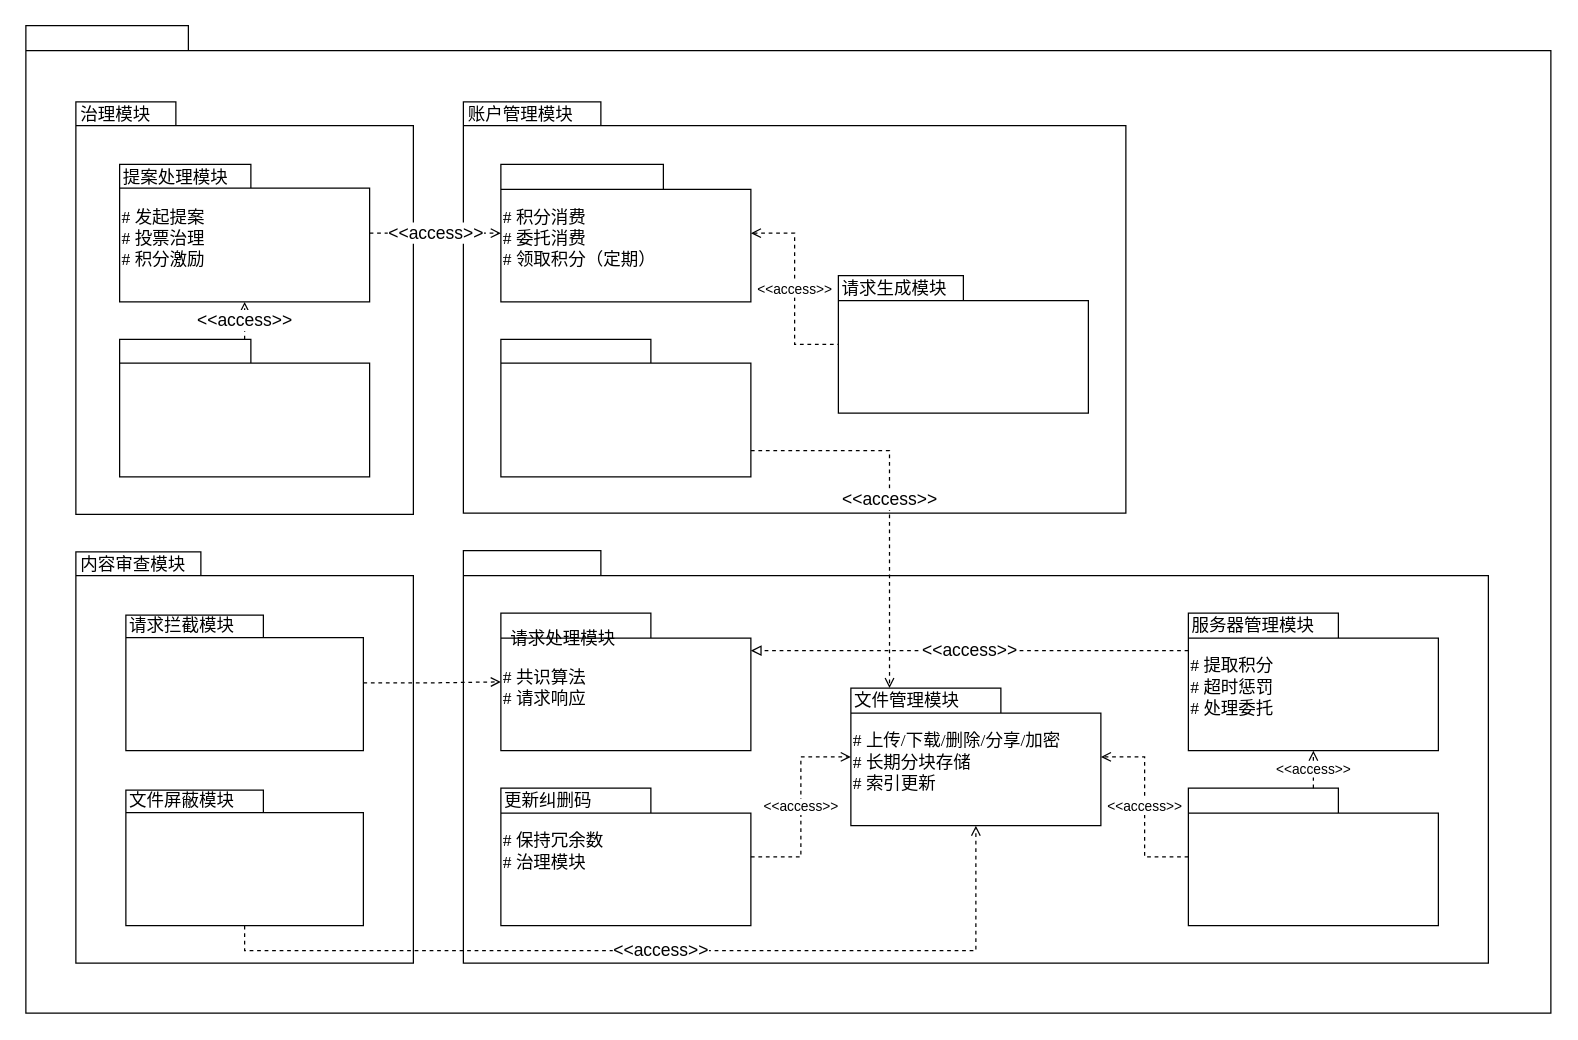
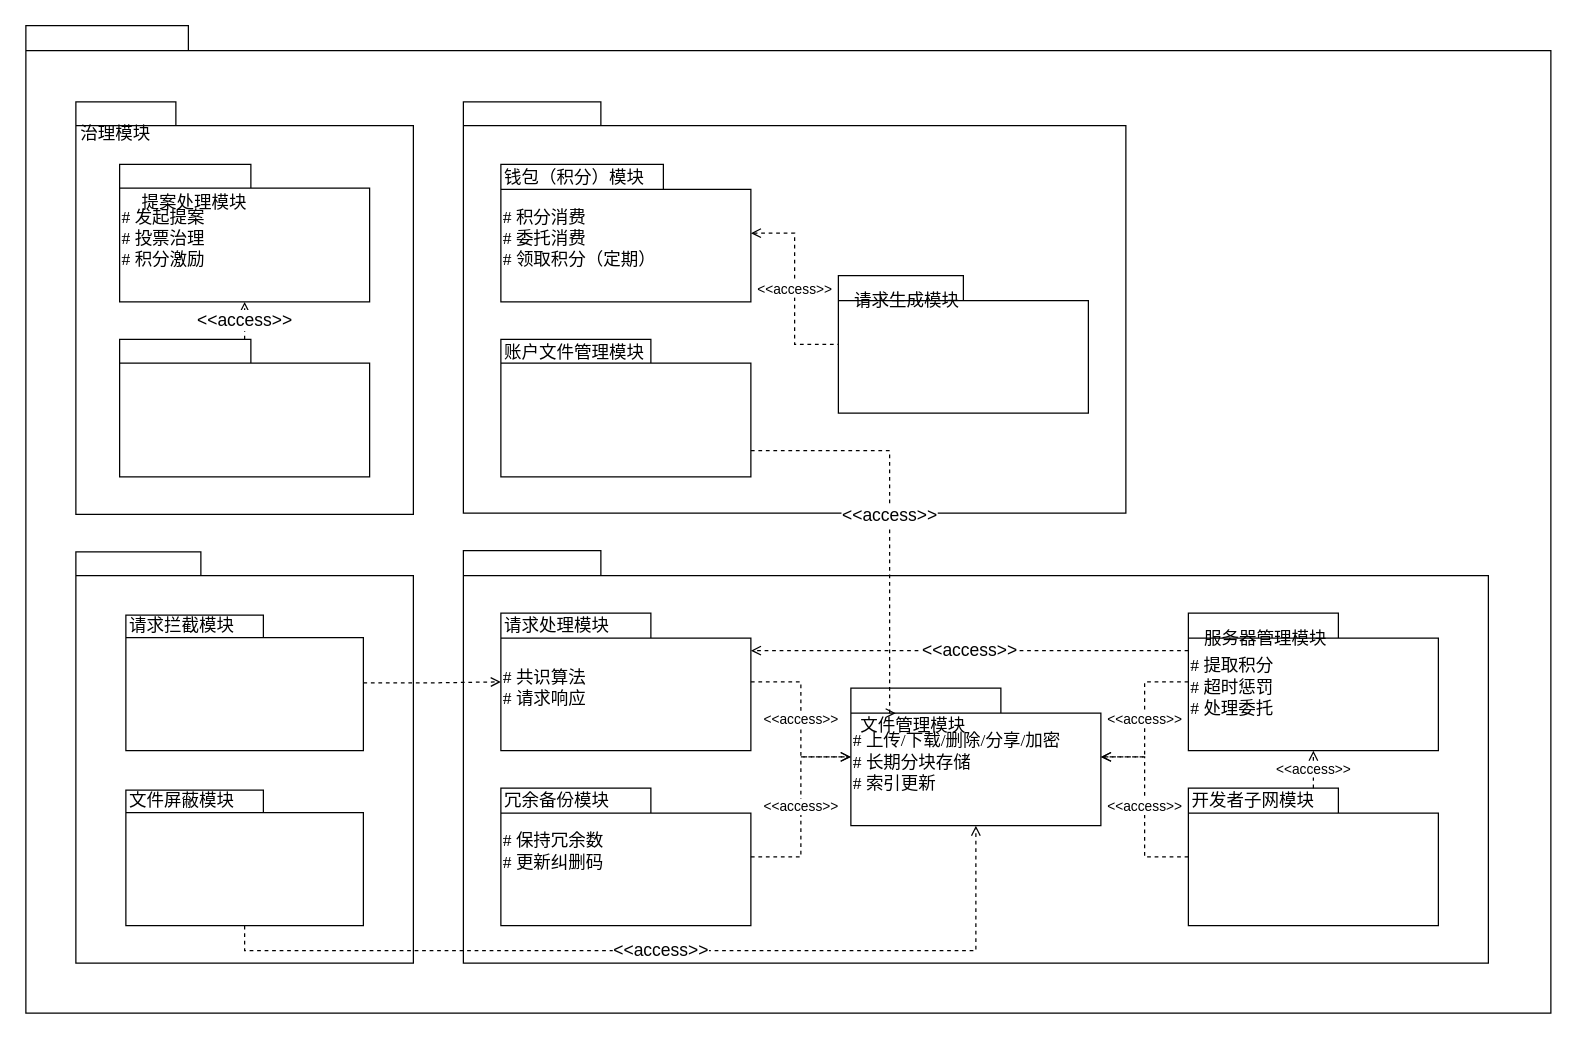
(121, 114) -> (121, 133)
(539, 114) -> none
(195, 177) -> (214, 202)
none -> (576, 177)
(434, 233) -> none
(914, 288) -> (926, 301)
none -> (576, 352)
(178, 564) -> none
(1264, 626) -> (1276, 638)
(582, 638) -> (576, 626)
(762, 651) -> (759, 651)
none -> (801, 693)
none -> (1144, 696)
(926, 701) -> (932, 726)
(536, 799) -> (542, 799)
none -> (1264, 801)
(540, 863) -> (540, 863)
